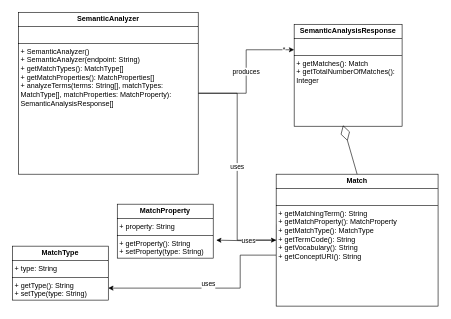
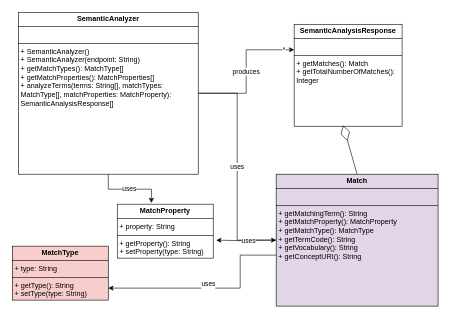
none -> (129, 189)
(357, 240) -> (357, 240)
(60, 273) -> (60, 273)
